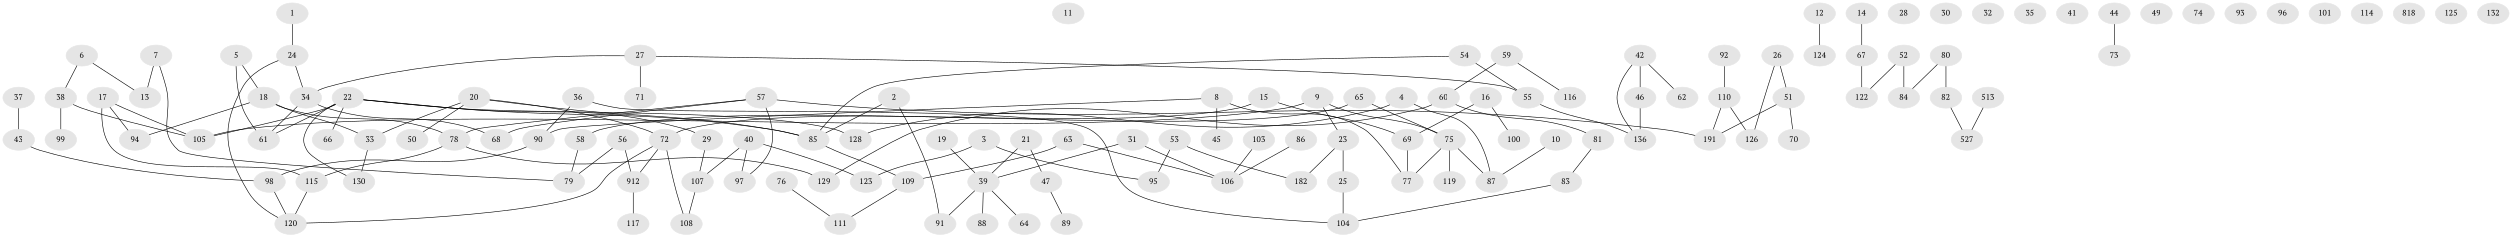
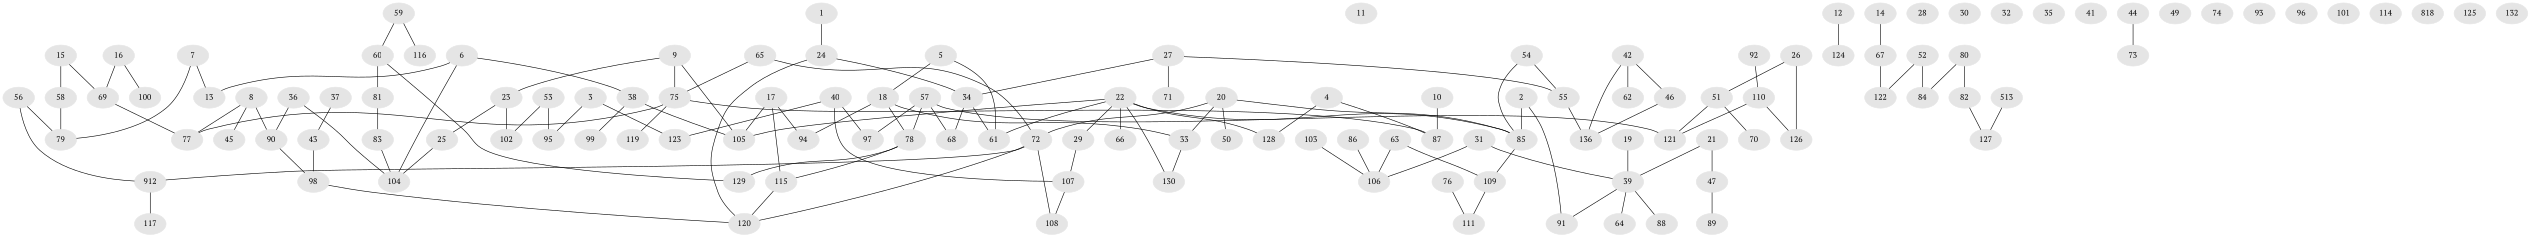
none -> (430, 113)
(1710, 140) -> (1670, 140)
(1967, 140) -> (1986, 140)
(1301, 182) -> (506, 140)
